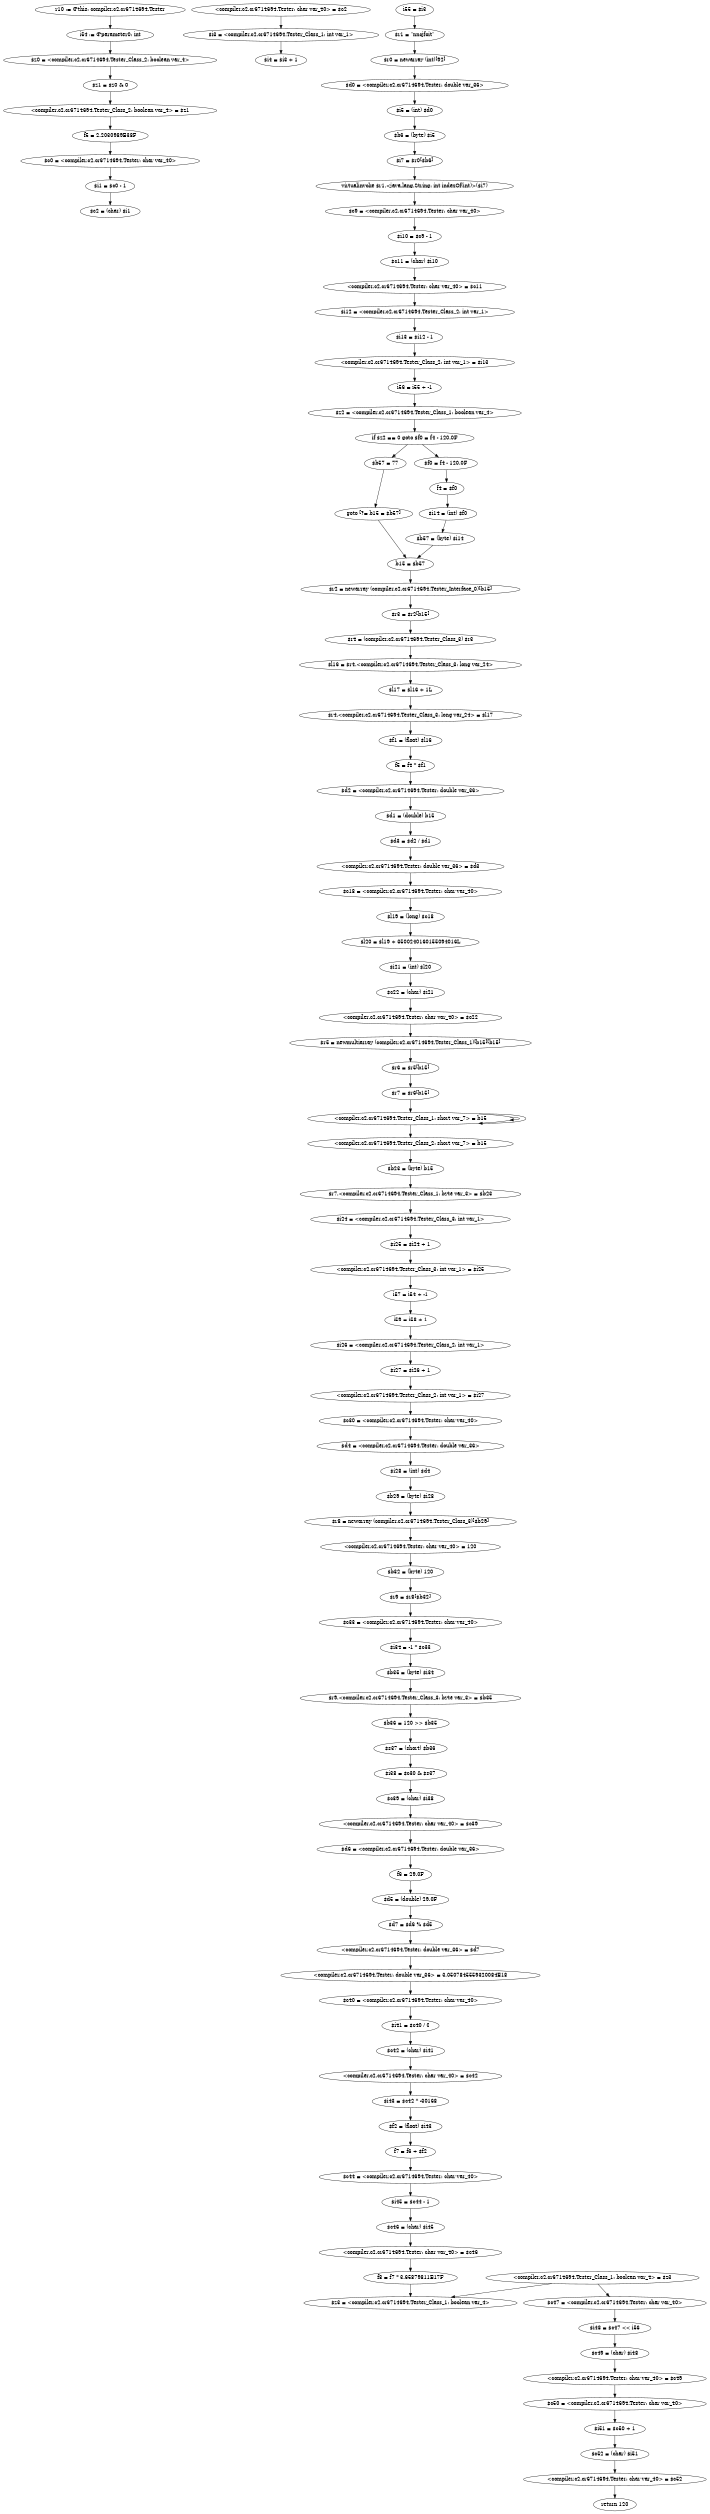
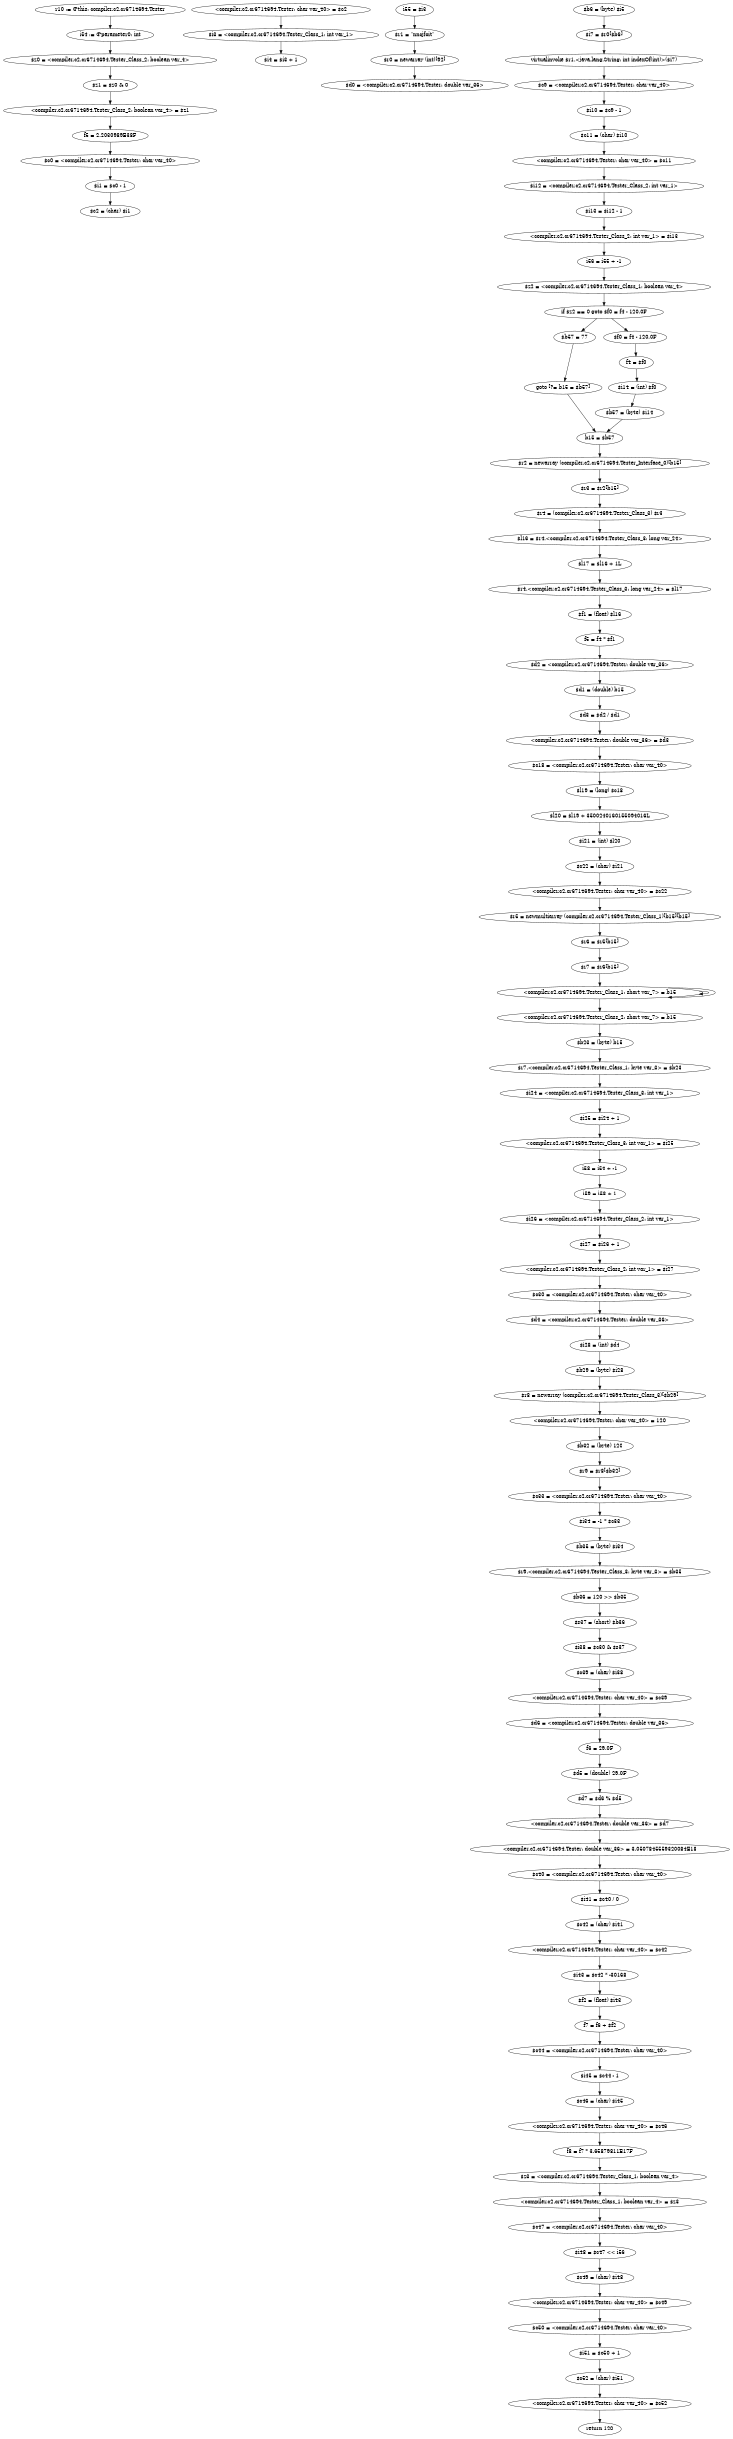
(415, 111) -> none
(410, 1295) -> (600, 1169)
(503, 2290) -> (600, 2188)
